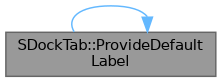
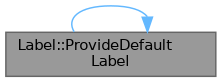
(111, 54) -> (111, 54)
